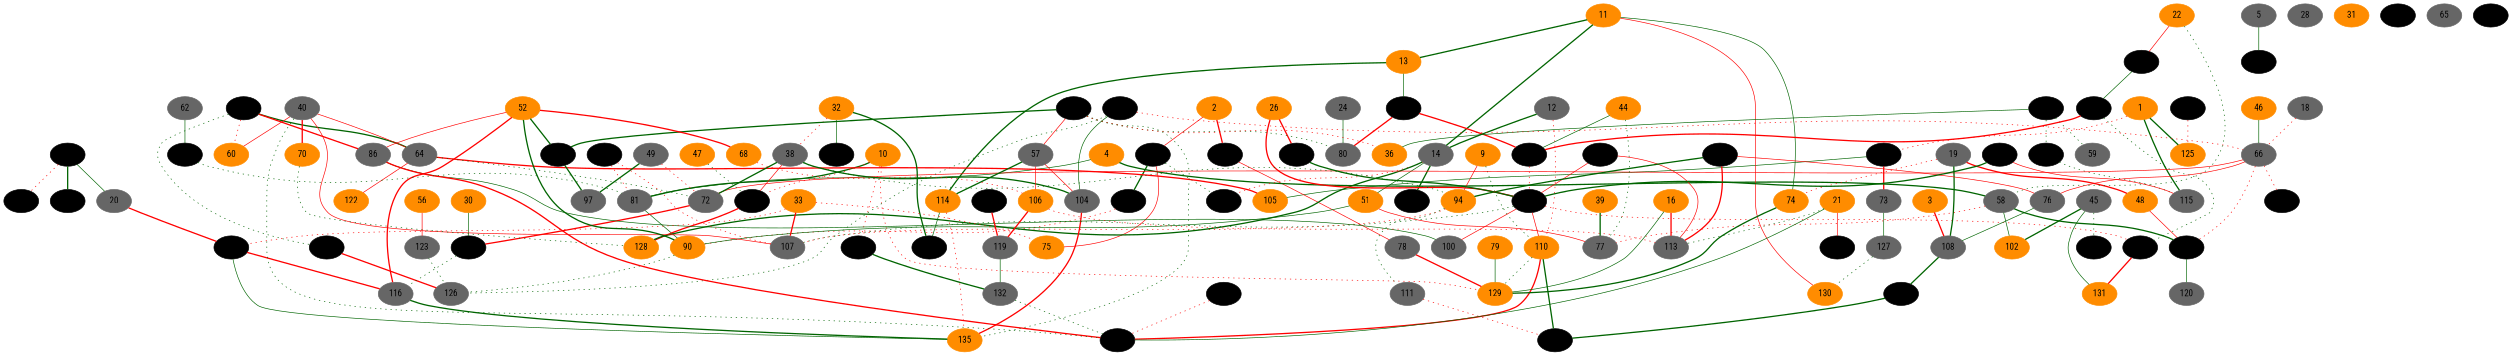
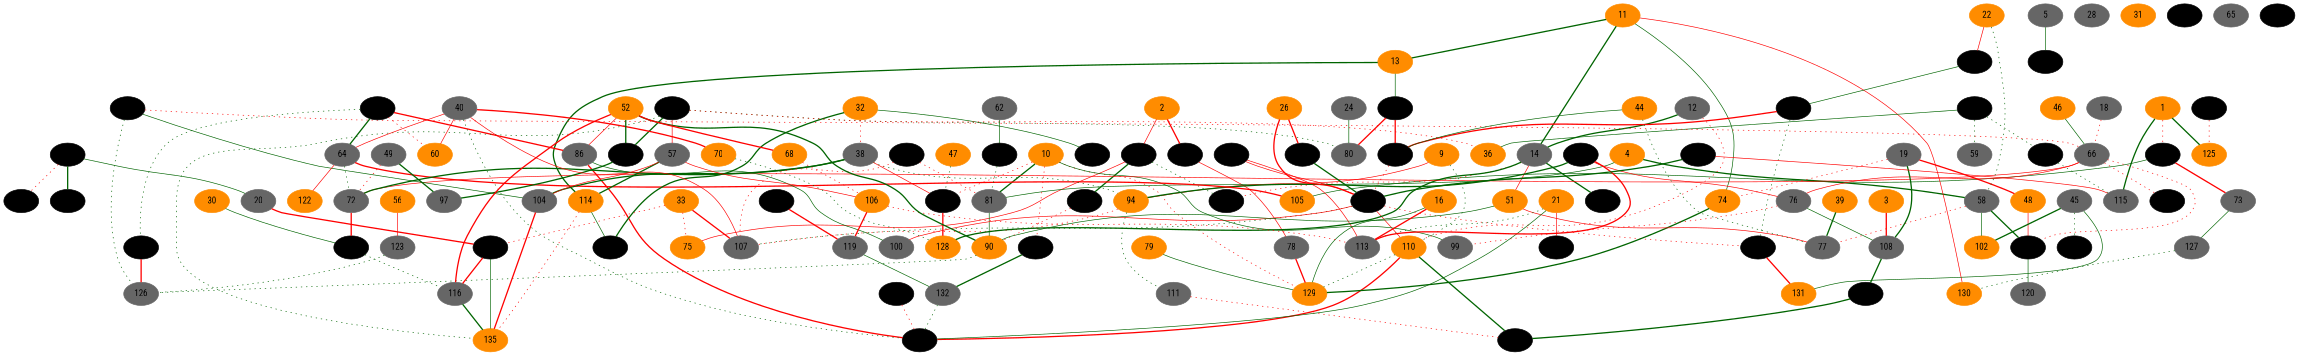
(1403, 176) -> (1522, 178)
none -> (1455, 247)
